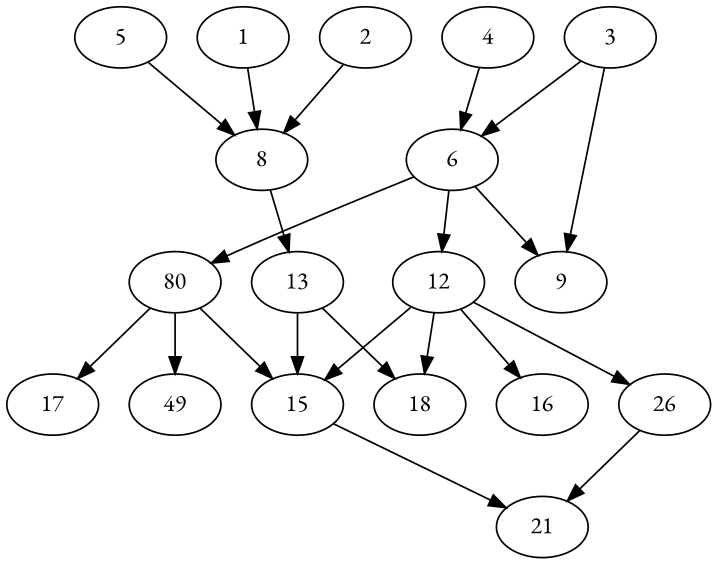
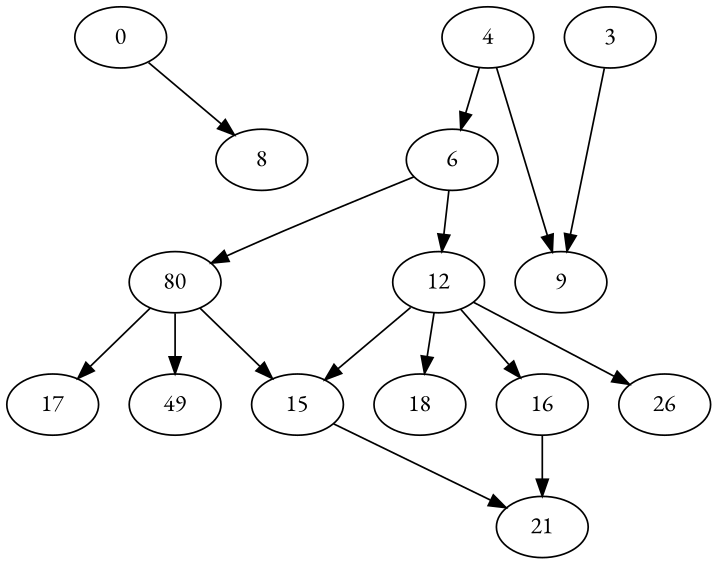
(121, 37) -> (121, 37)
(243, 37) -> none
(366, 37) -> none
(538, 93) -> none
(501, 215) -> (522, 151)
(298, 282) -> none
(610, 460) -> (542, 457)
